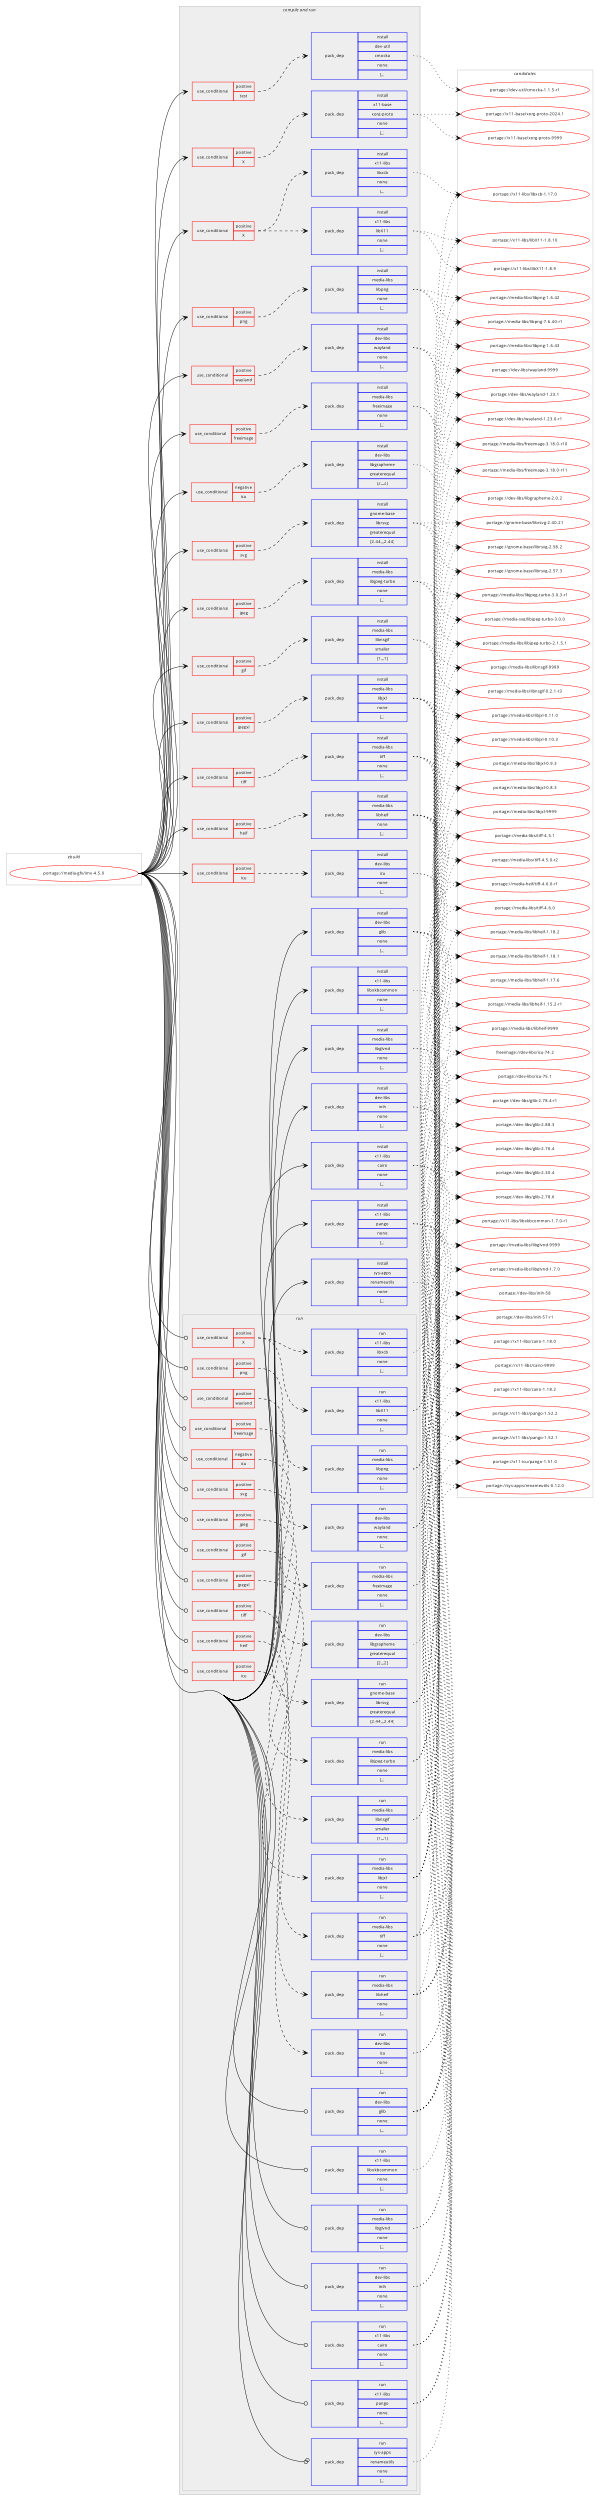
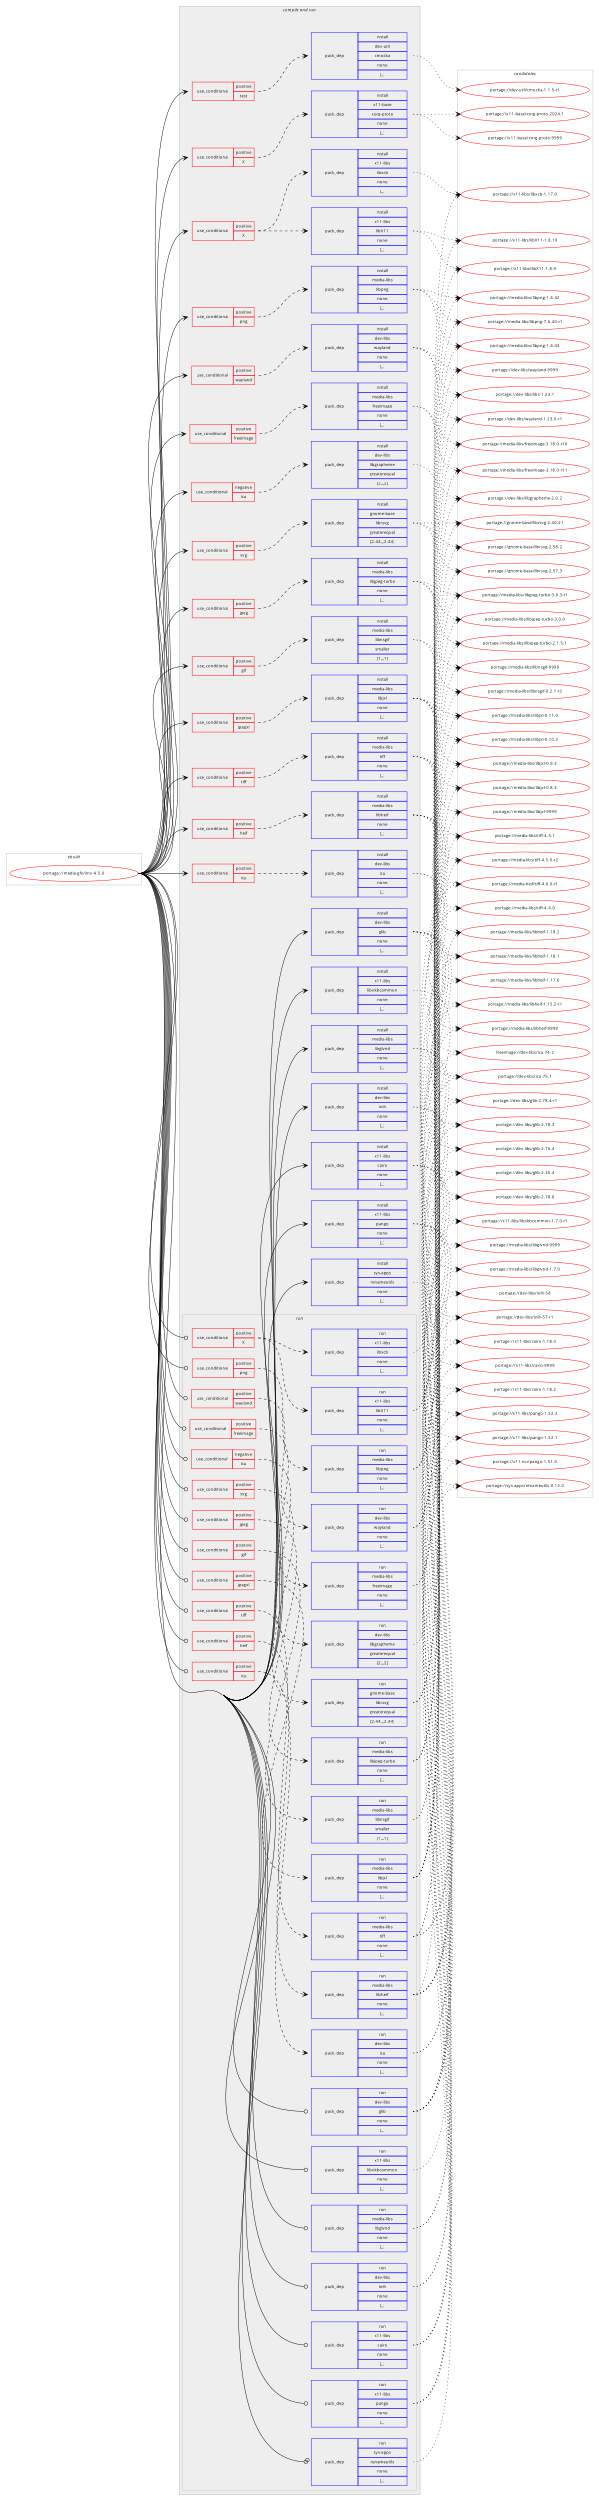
(525, 395) -> (525, 395)
(525, 619) -> (525, 619)
(525, 1125) -> (525, 1125)
